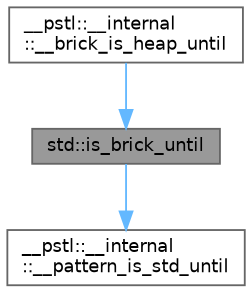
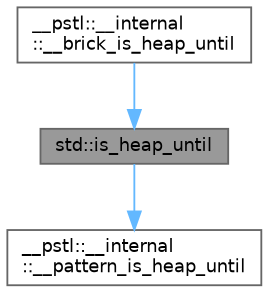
(126, 146) -> (134, 146)
(126, 258) -> (134, 258)
